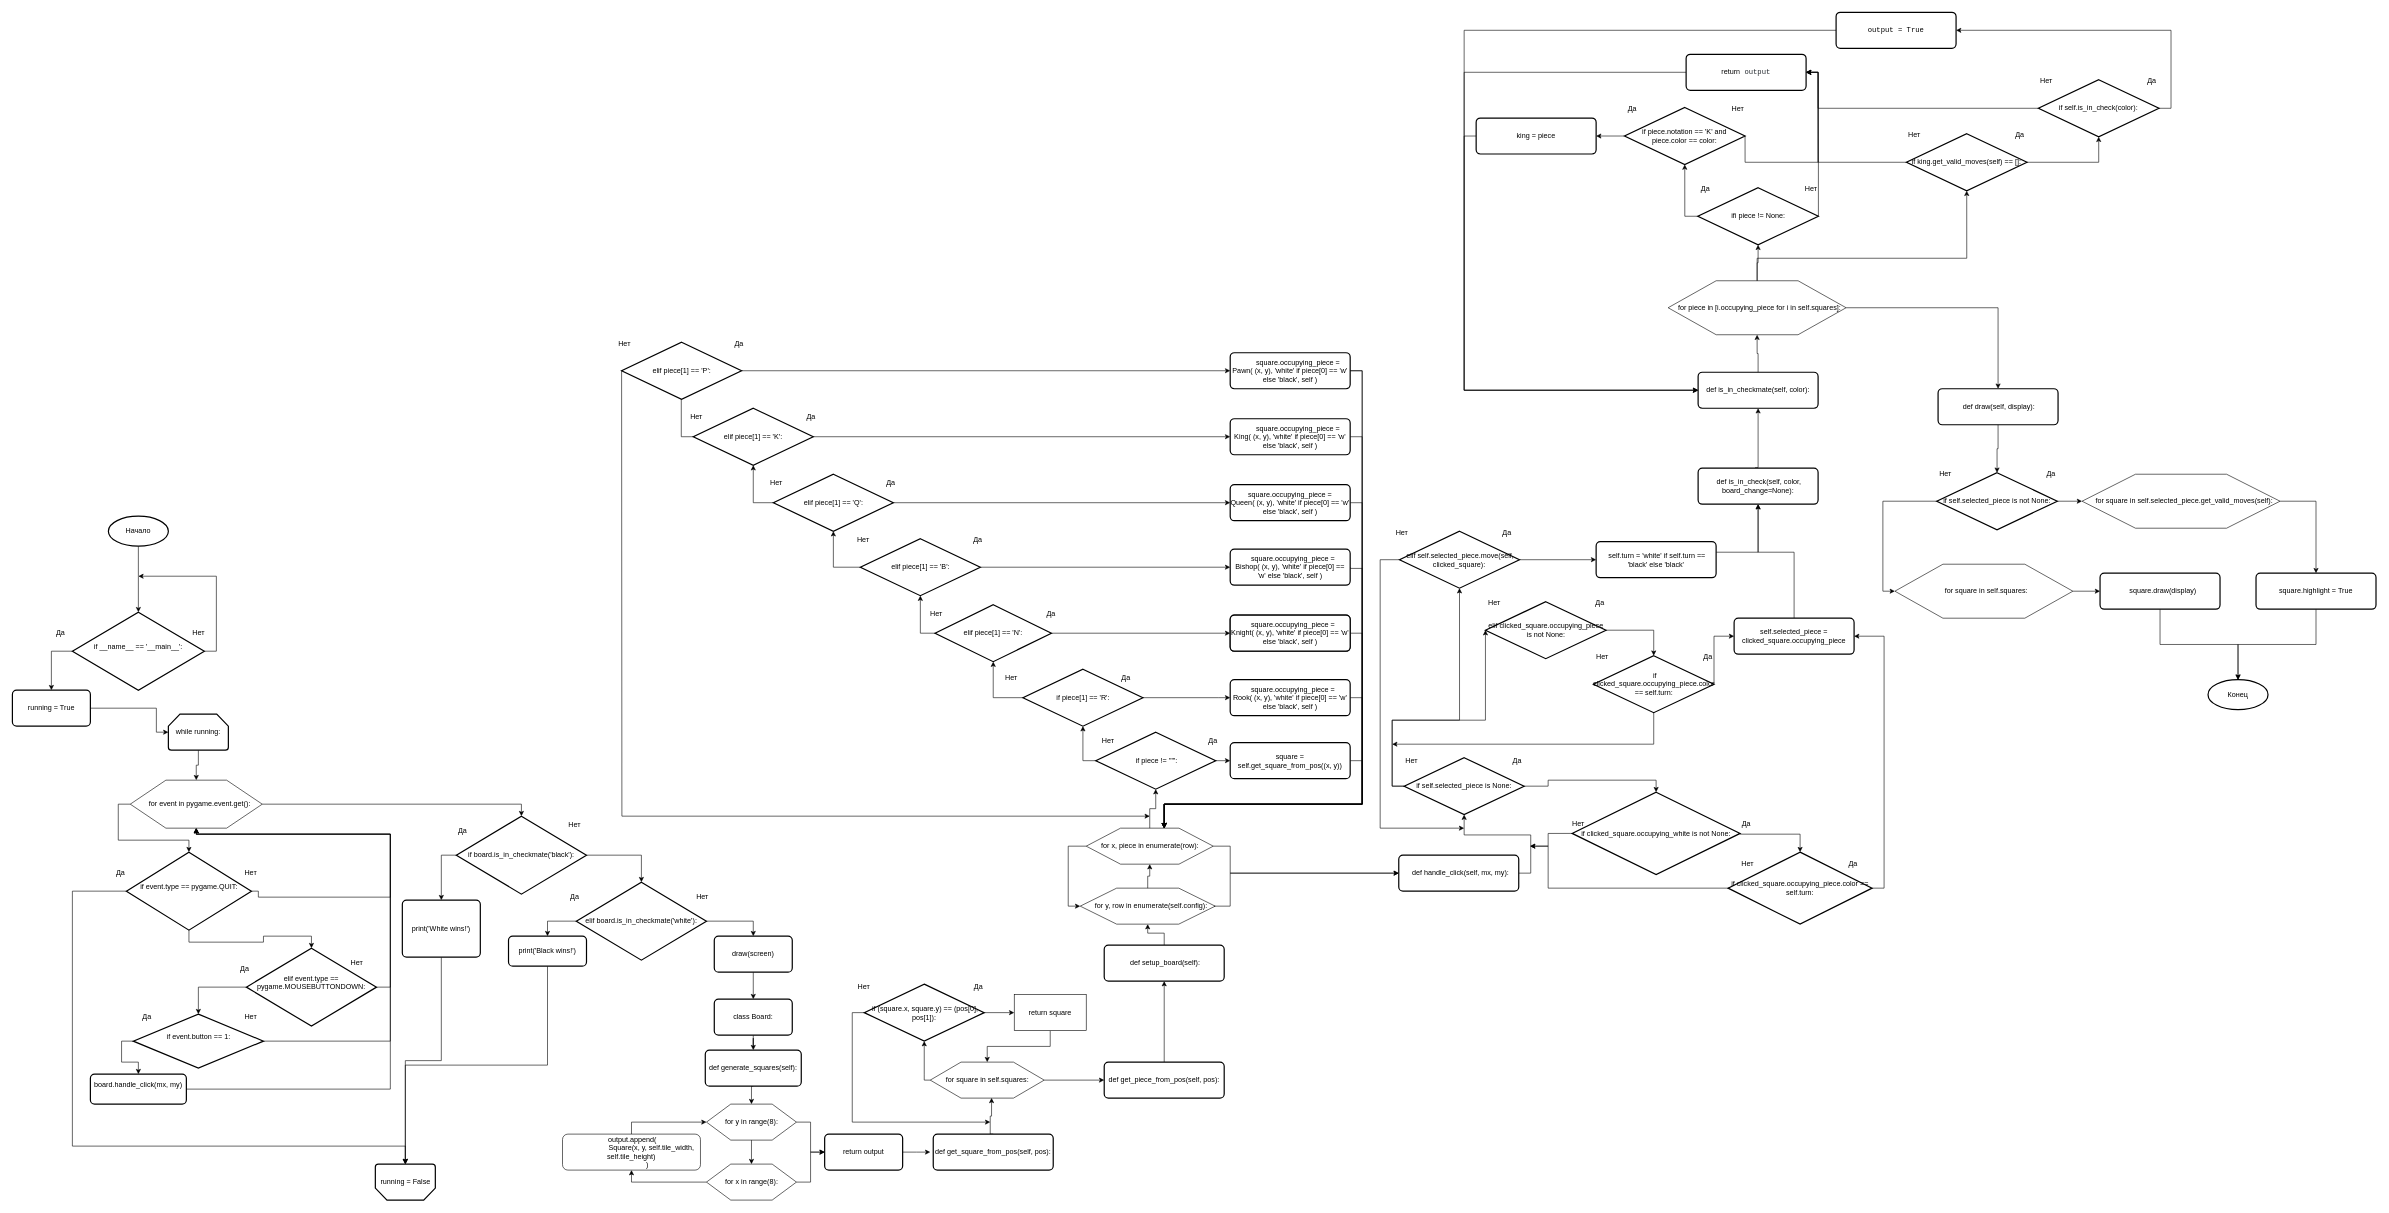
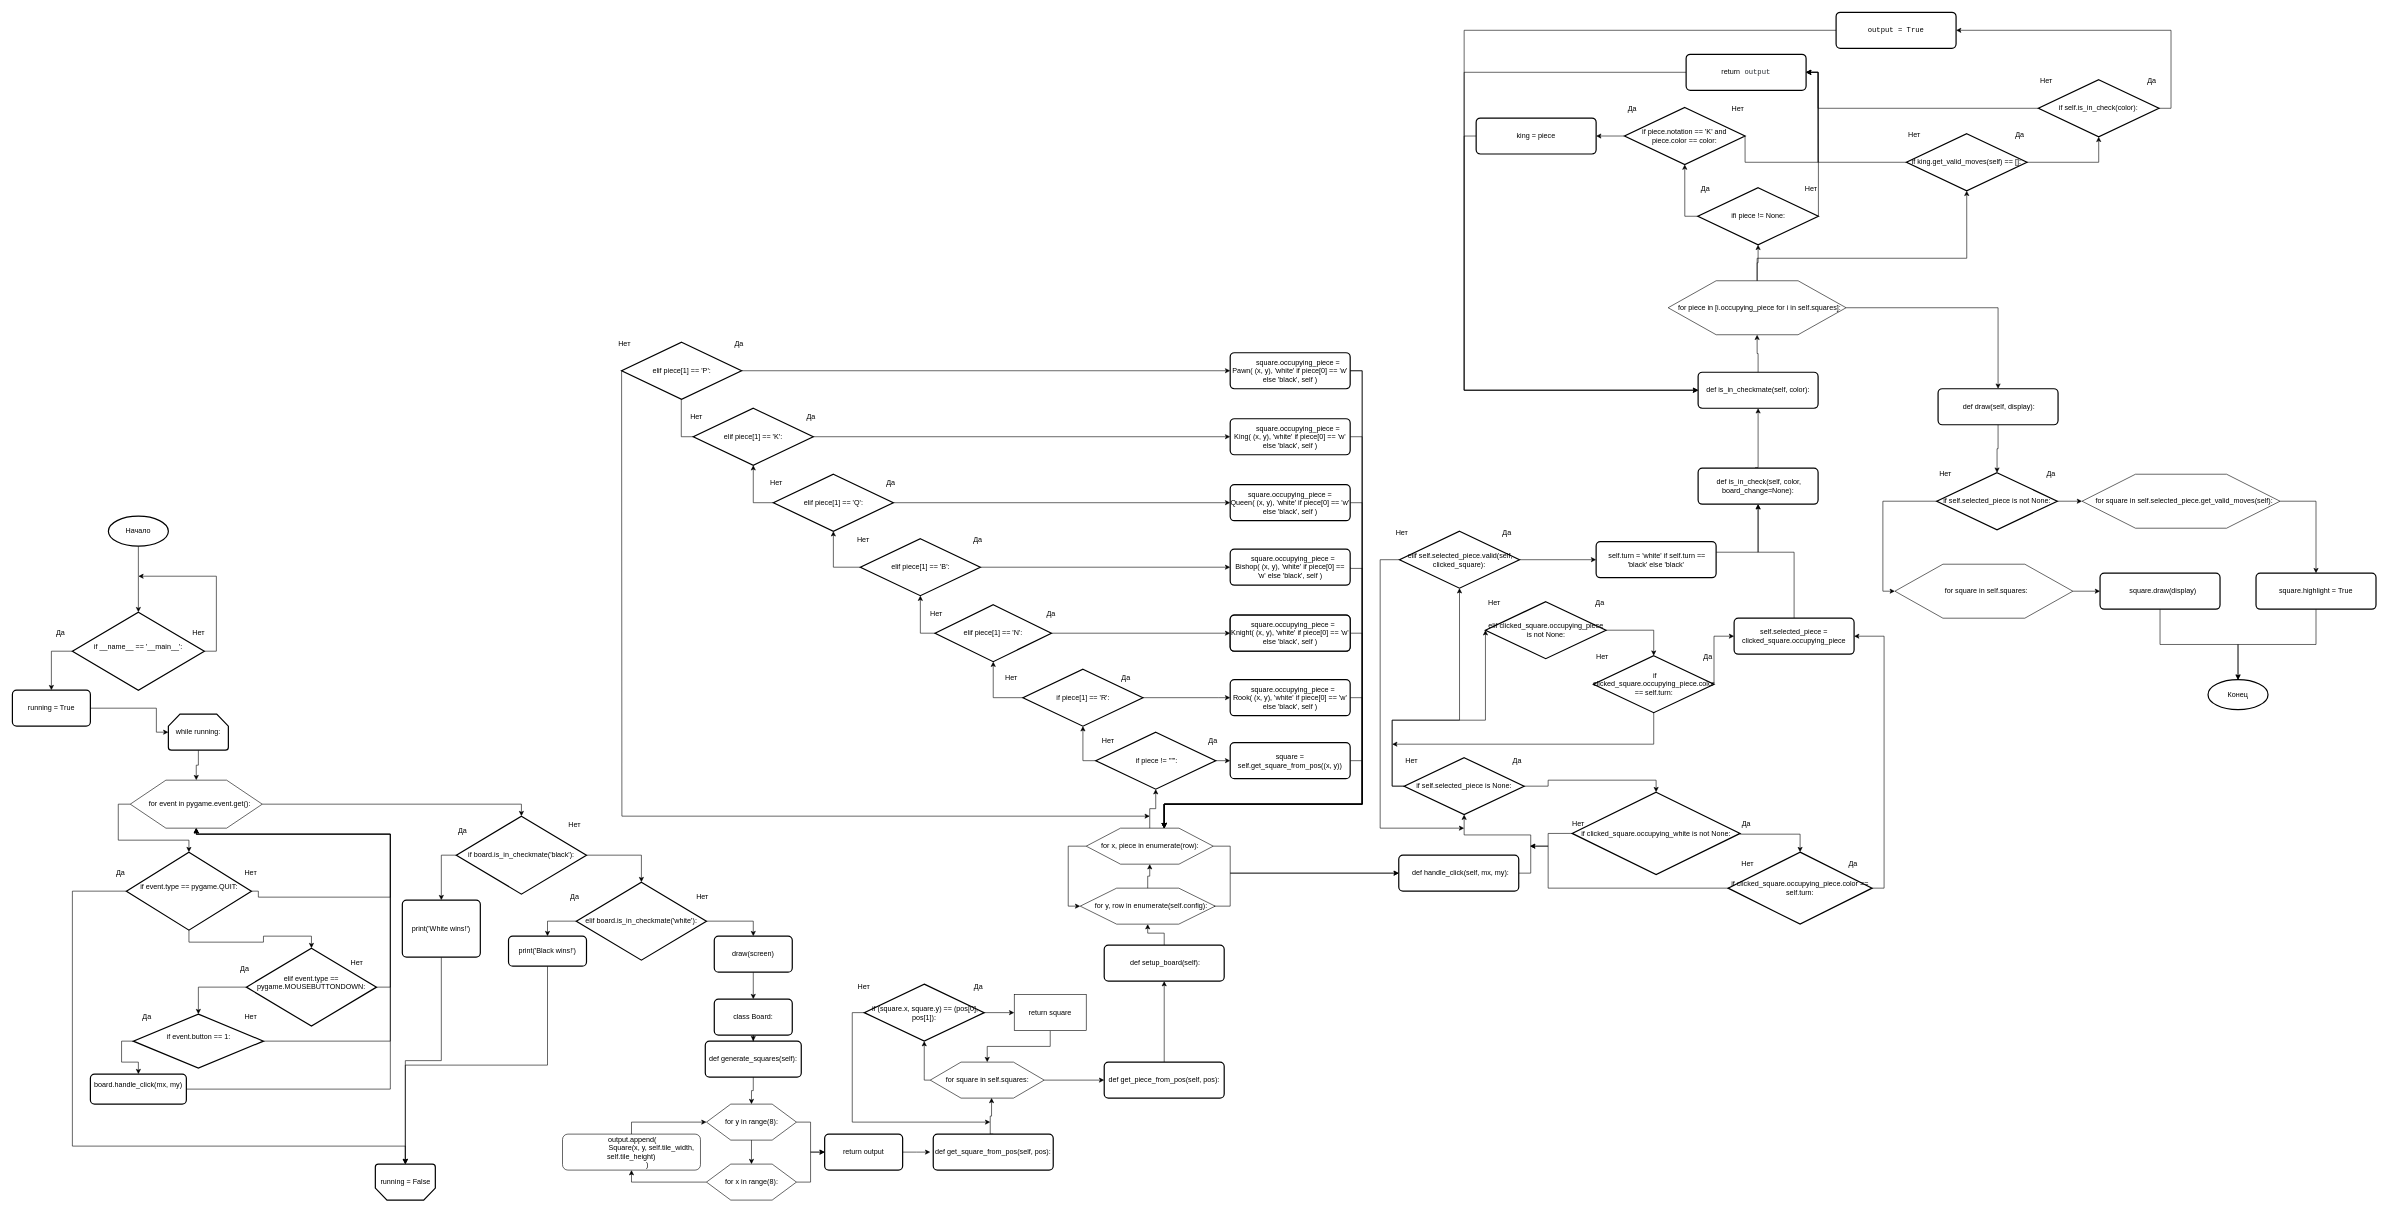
(1460, 560) -> (1460, 560)
(753, 1068) -> (753, 1059)
